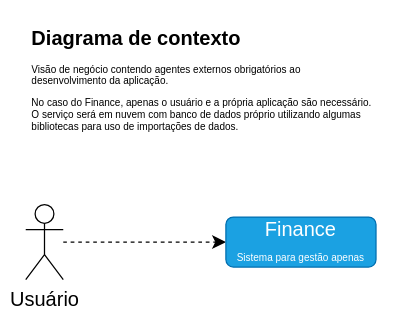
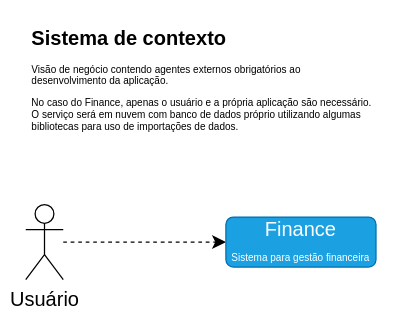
(202, 49) -> (202, 49)
(301, 242) -> (301, 242)
